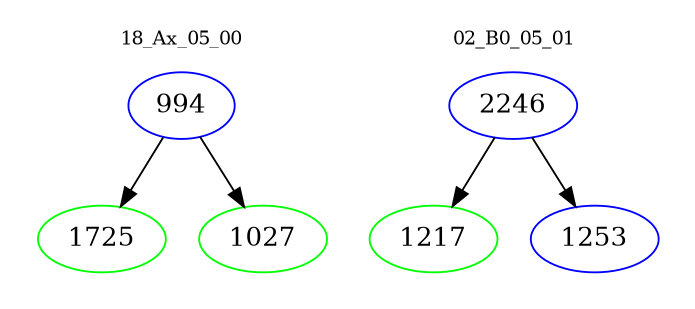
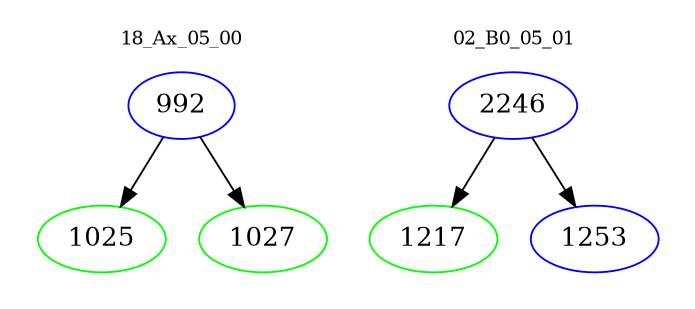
(182, 106) -> (182, 106)
(102, 239) -> (102, 239)
